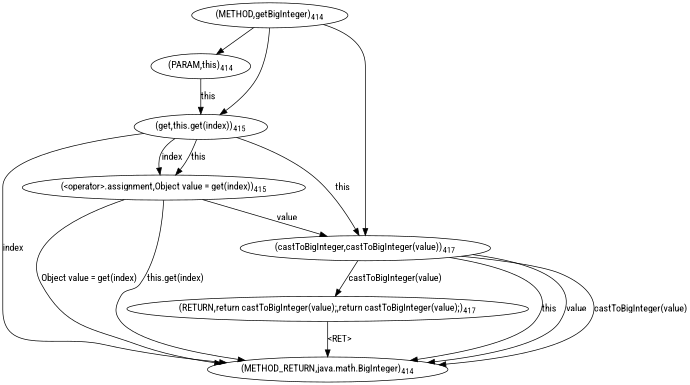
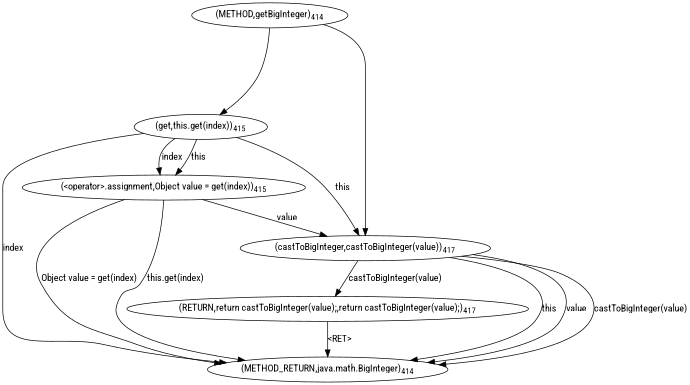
(201, 66) -> none
